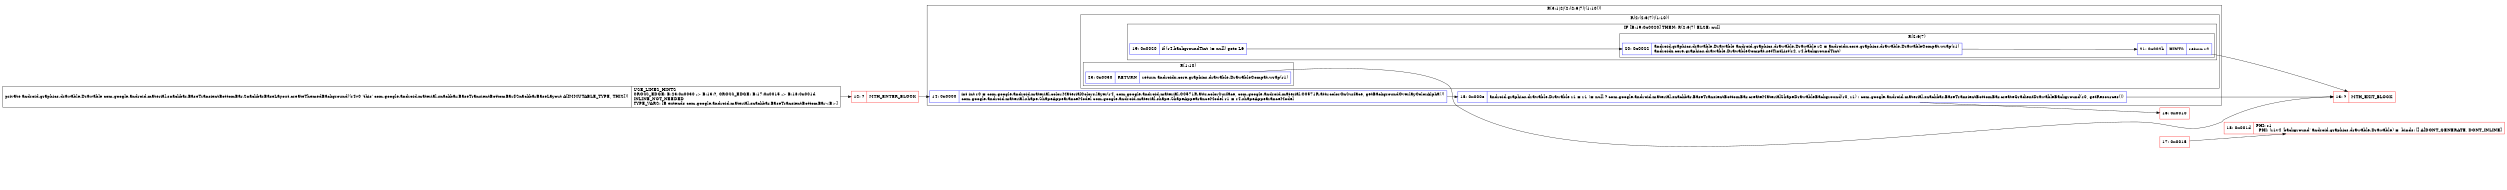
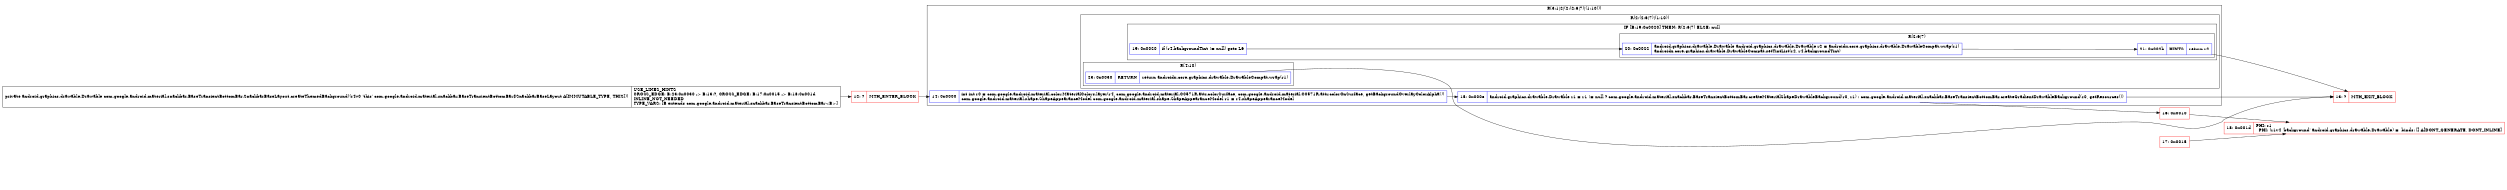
(1188, 66) -> (1188, 66)
none -> (2238, 118)
